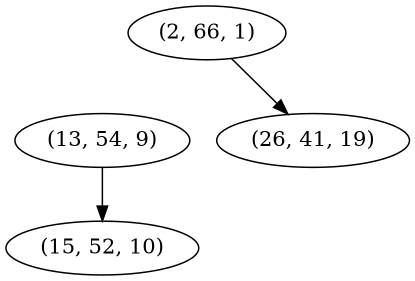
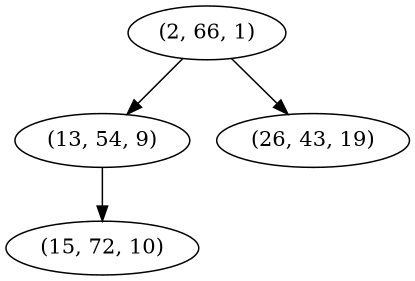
none -> (160, 81)
(313, 140) -> (313, 140)
(102, 248) -> (102, 248)
